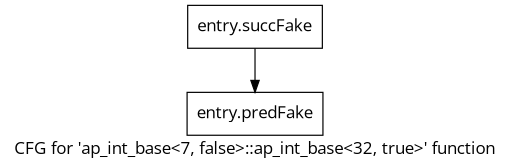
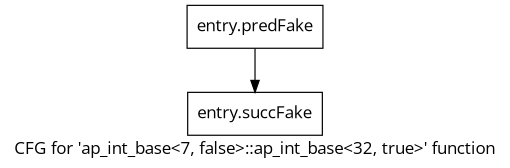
(255, 64) -> (255, 64)
